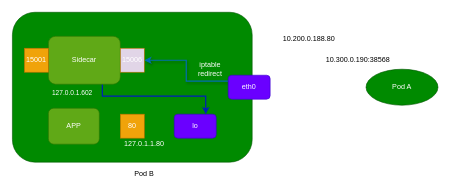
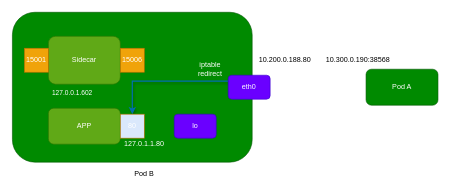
(309, 39) -> (285, 60)
(132, 60) -> (132, 60)
(179, 60) -> (146, 81)
(402, 87) -> (402, 87)
(155, 96) -> none
(74, 126) -> (84, 126)
(132, 126) -> (132, 126)
